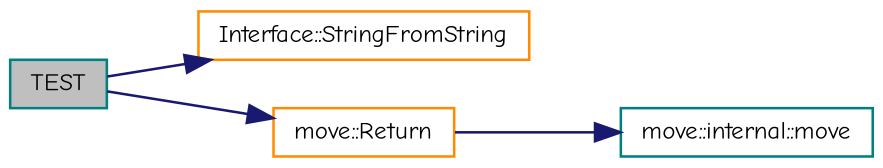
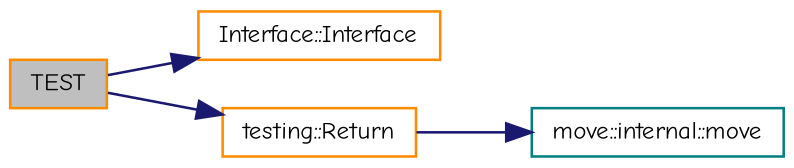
(364, 36) -> (319, 36)
(59, 84) -> (59, 84)
(364, 132) -> (319, 132)
